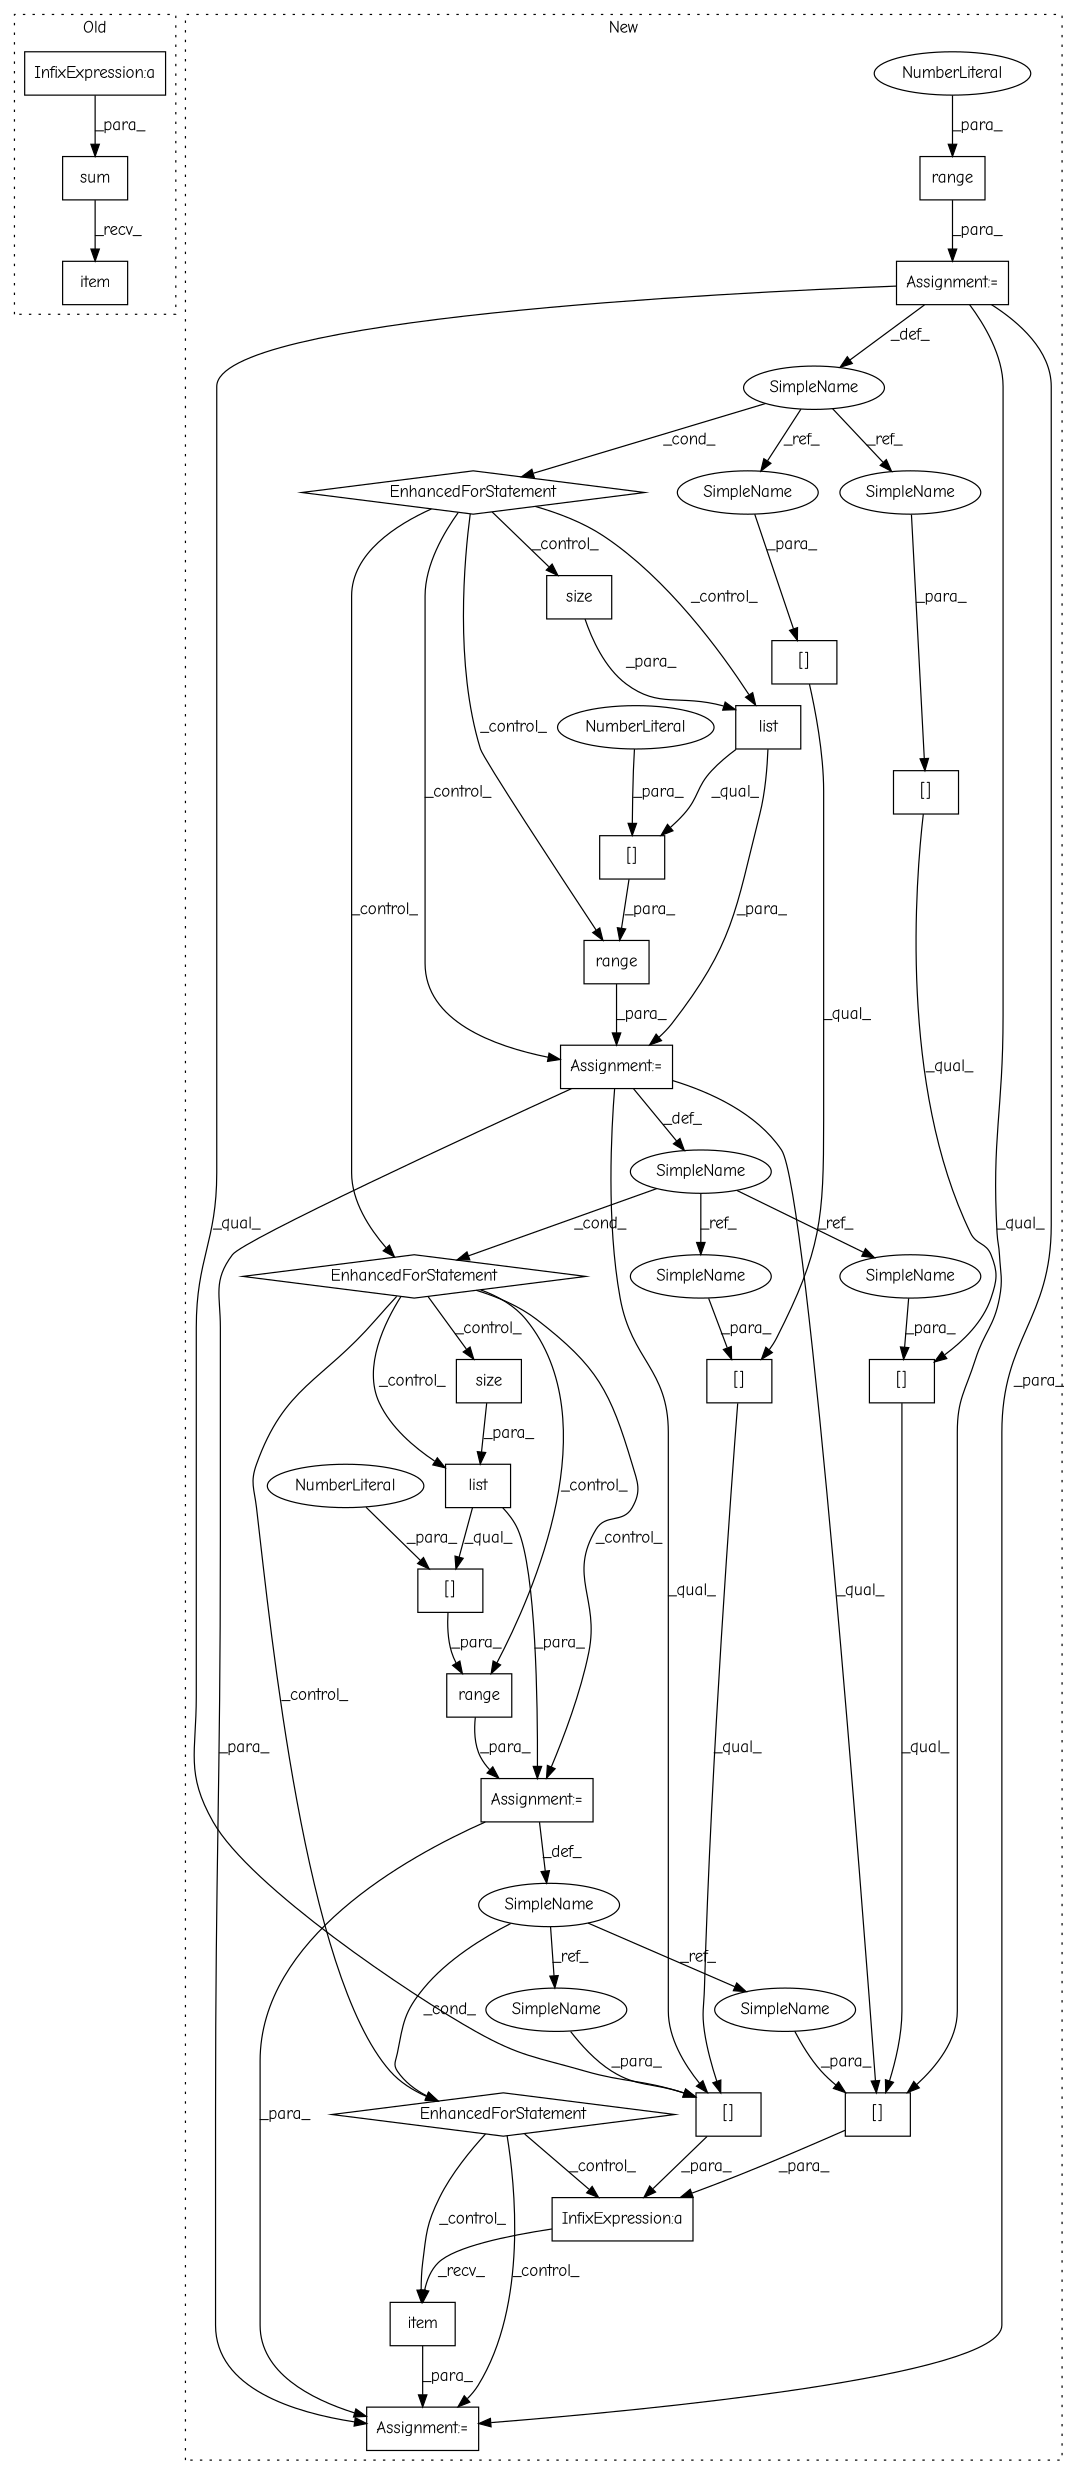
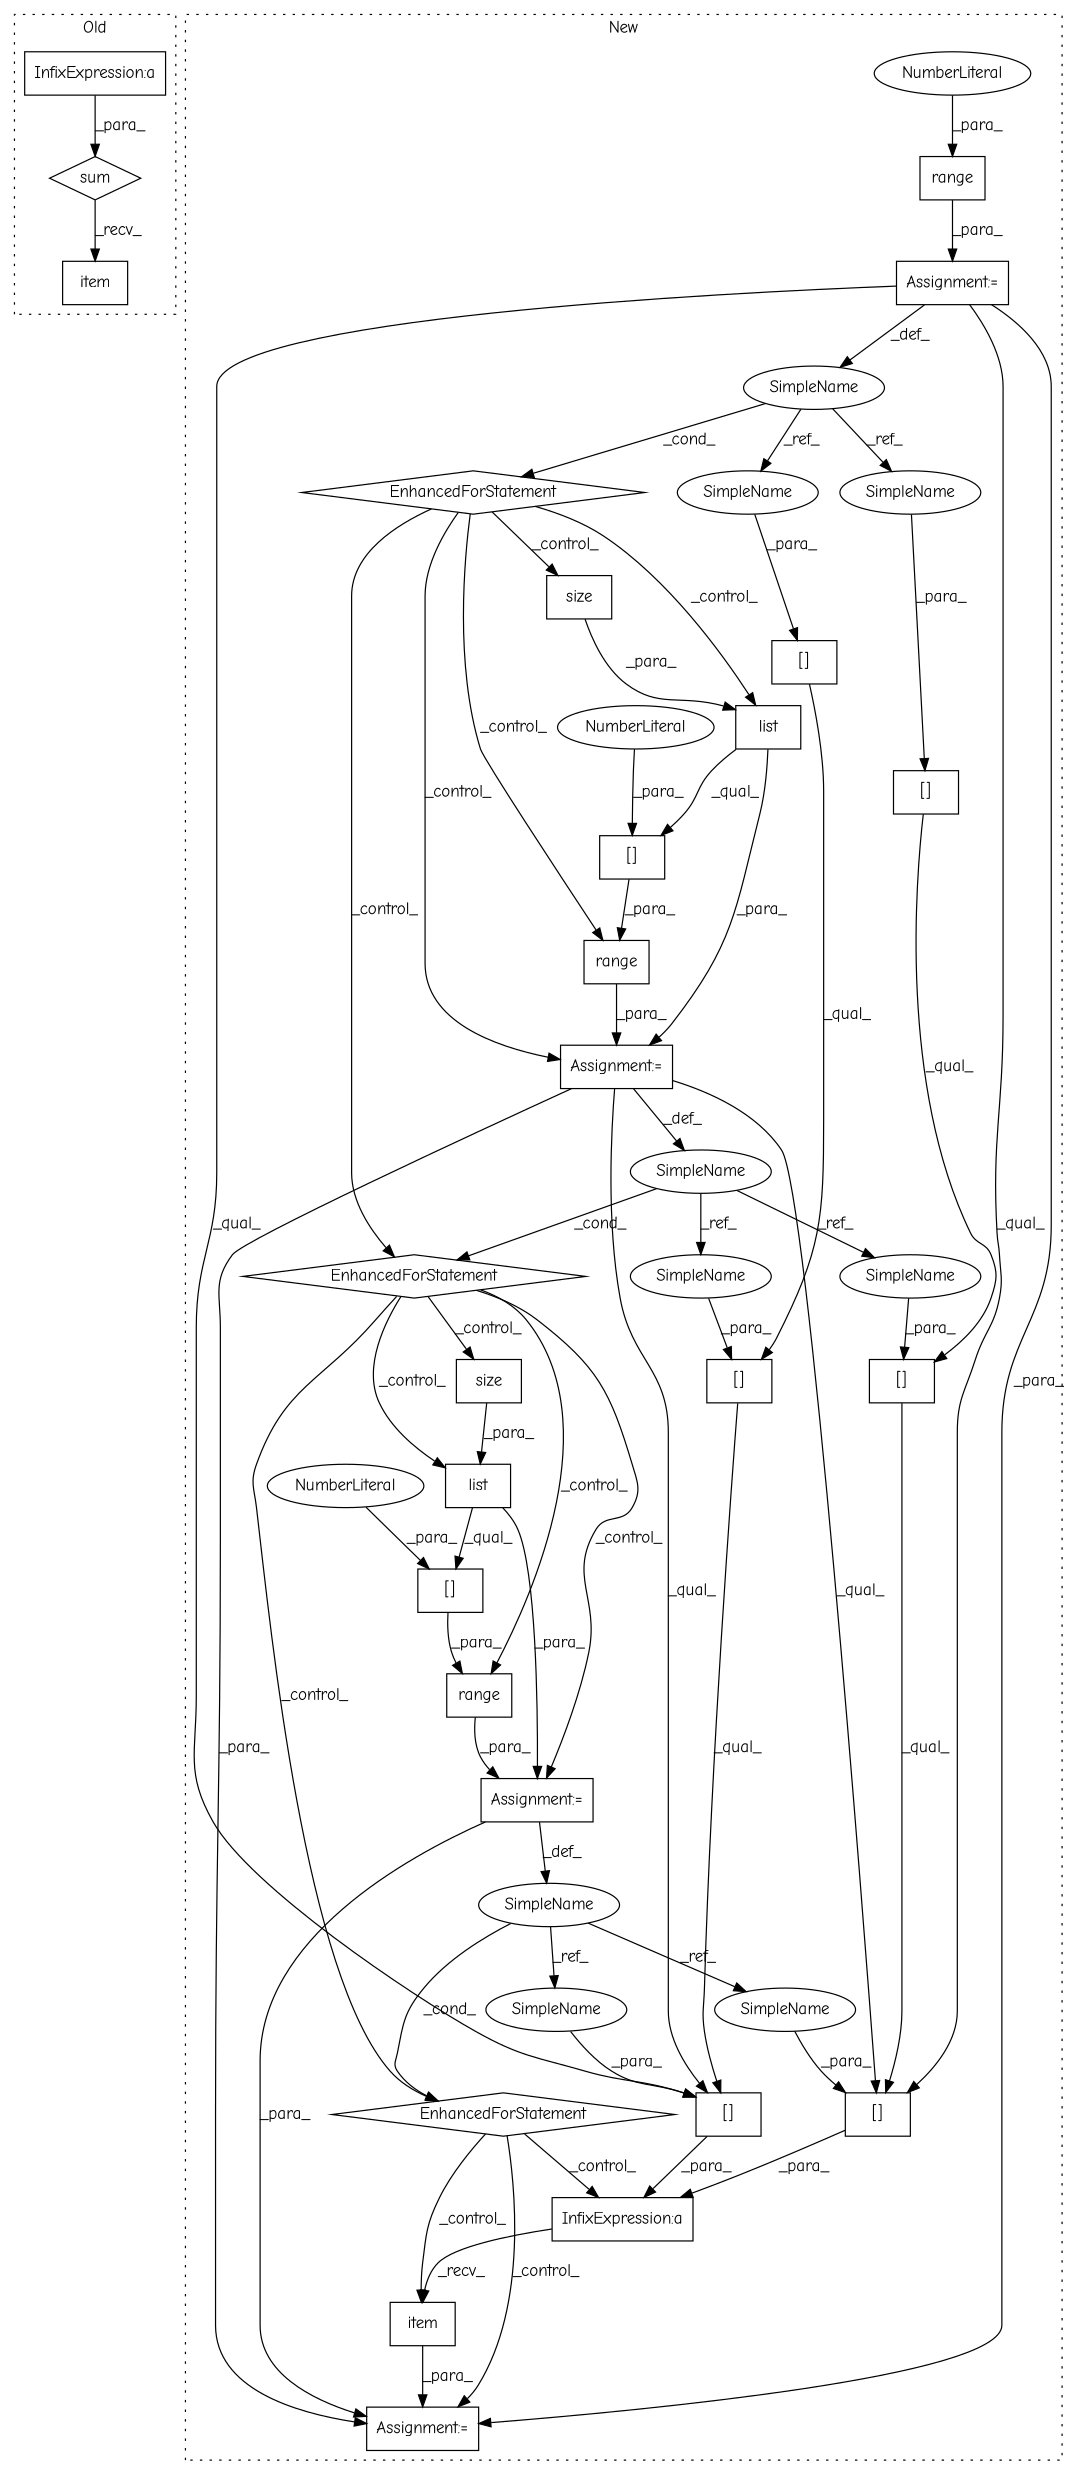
(95, 178) -> (95, 178)
